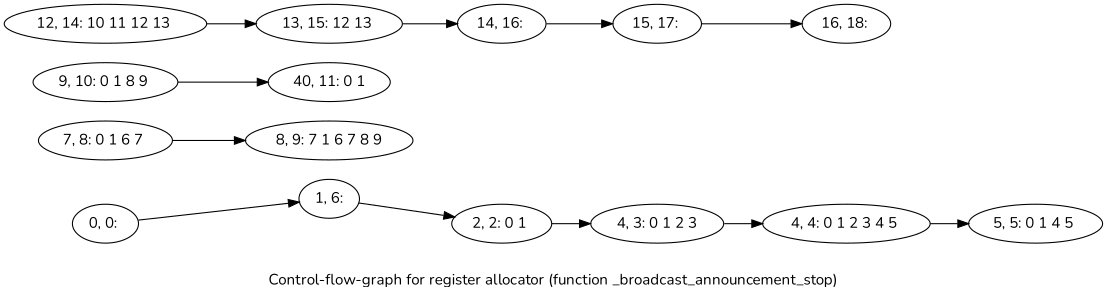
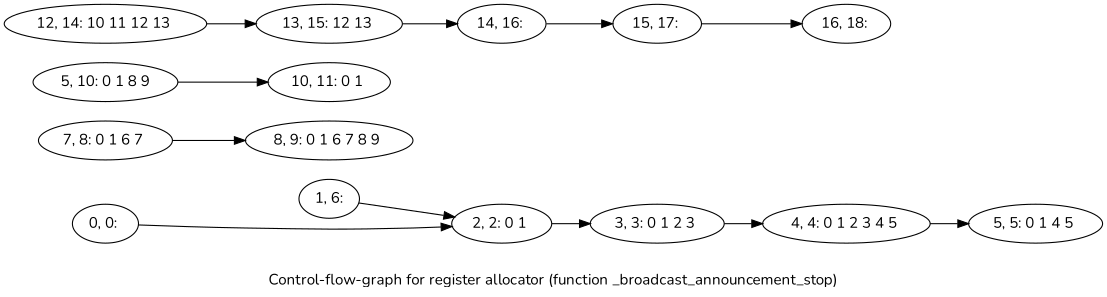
(105, 82) -> (105, 82)
(329, 82) -> (329, 82)
(329, 140) -> (329, 140)
(213, 212) -> (290, 229)
(657, 224) -> (657, 224)
